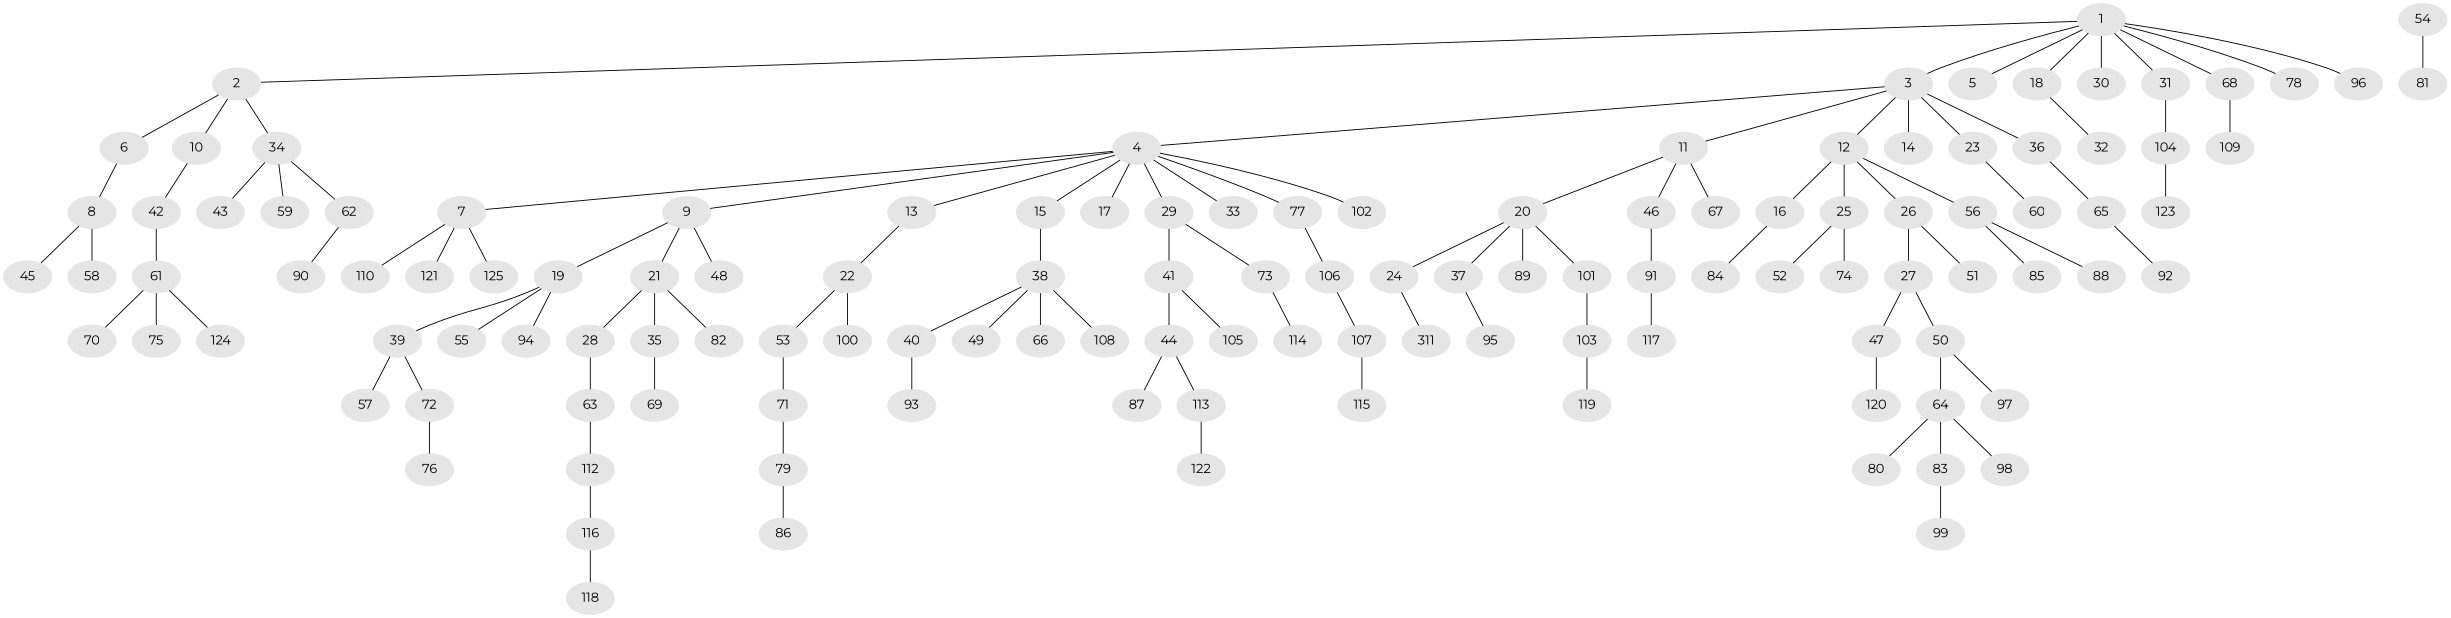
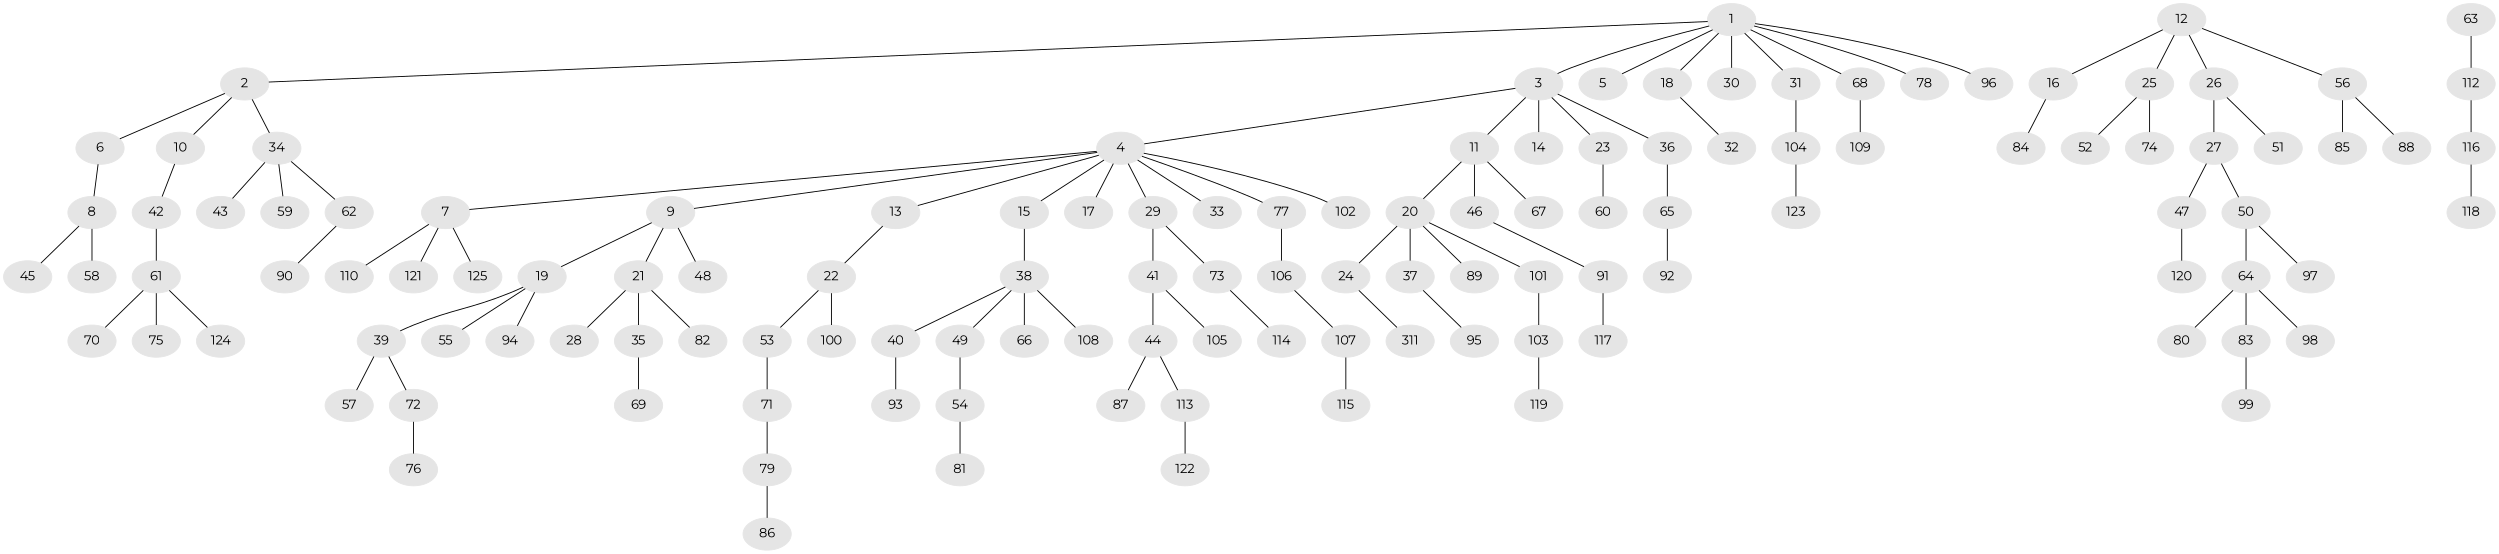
(1876, 116) -> none
(590, 373) -> none
none -> (960, 373)
